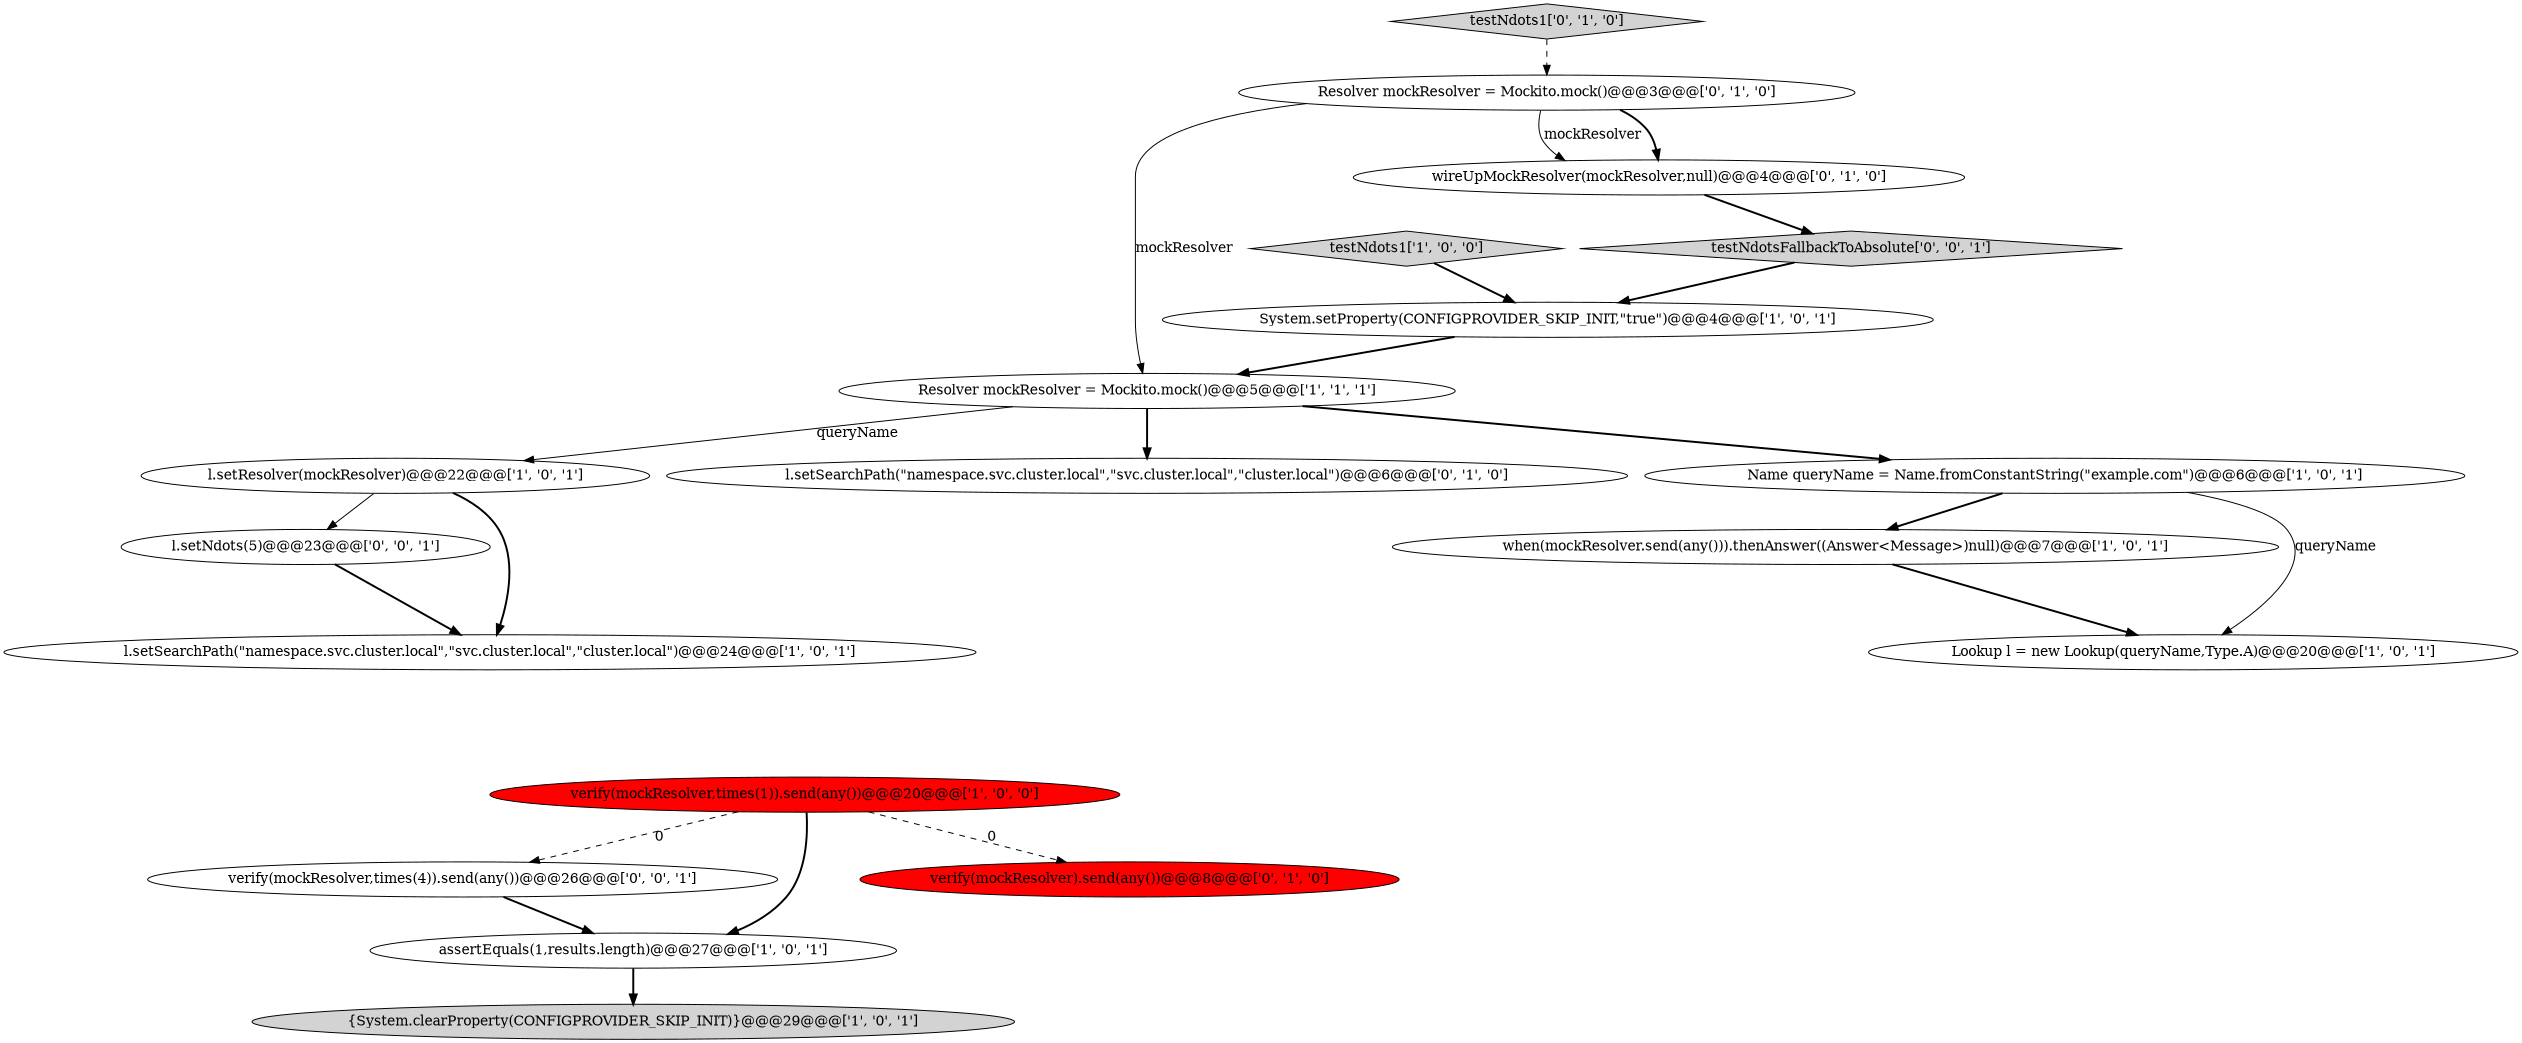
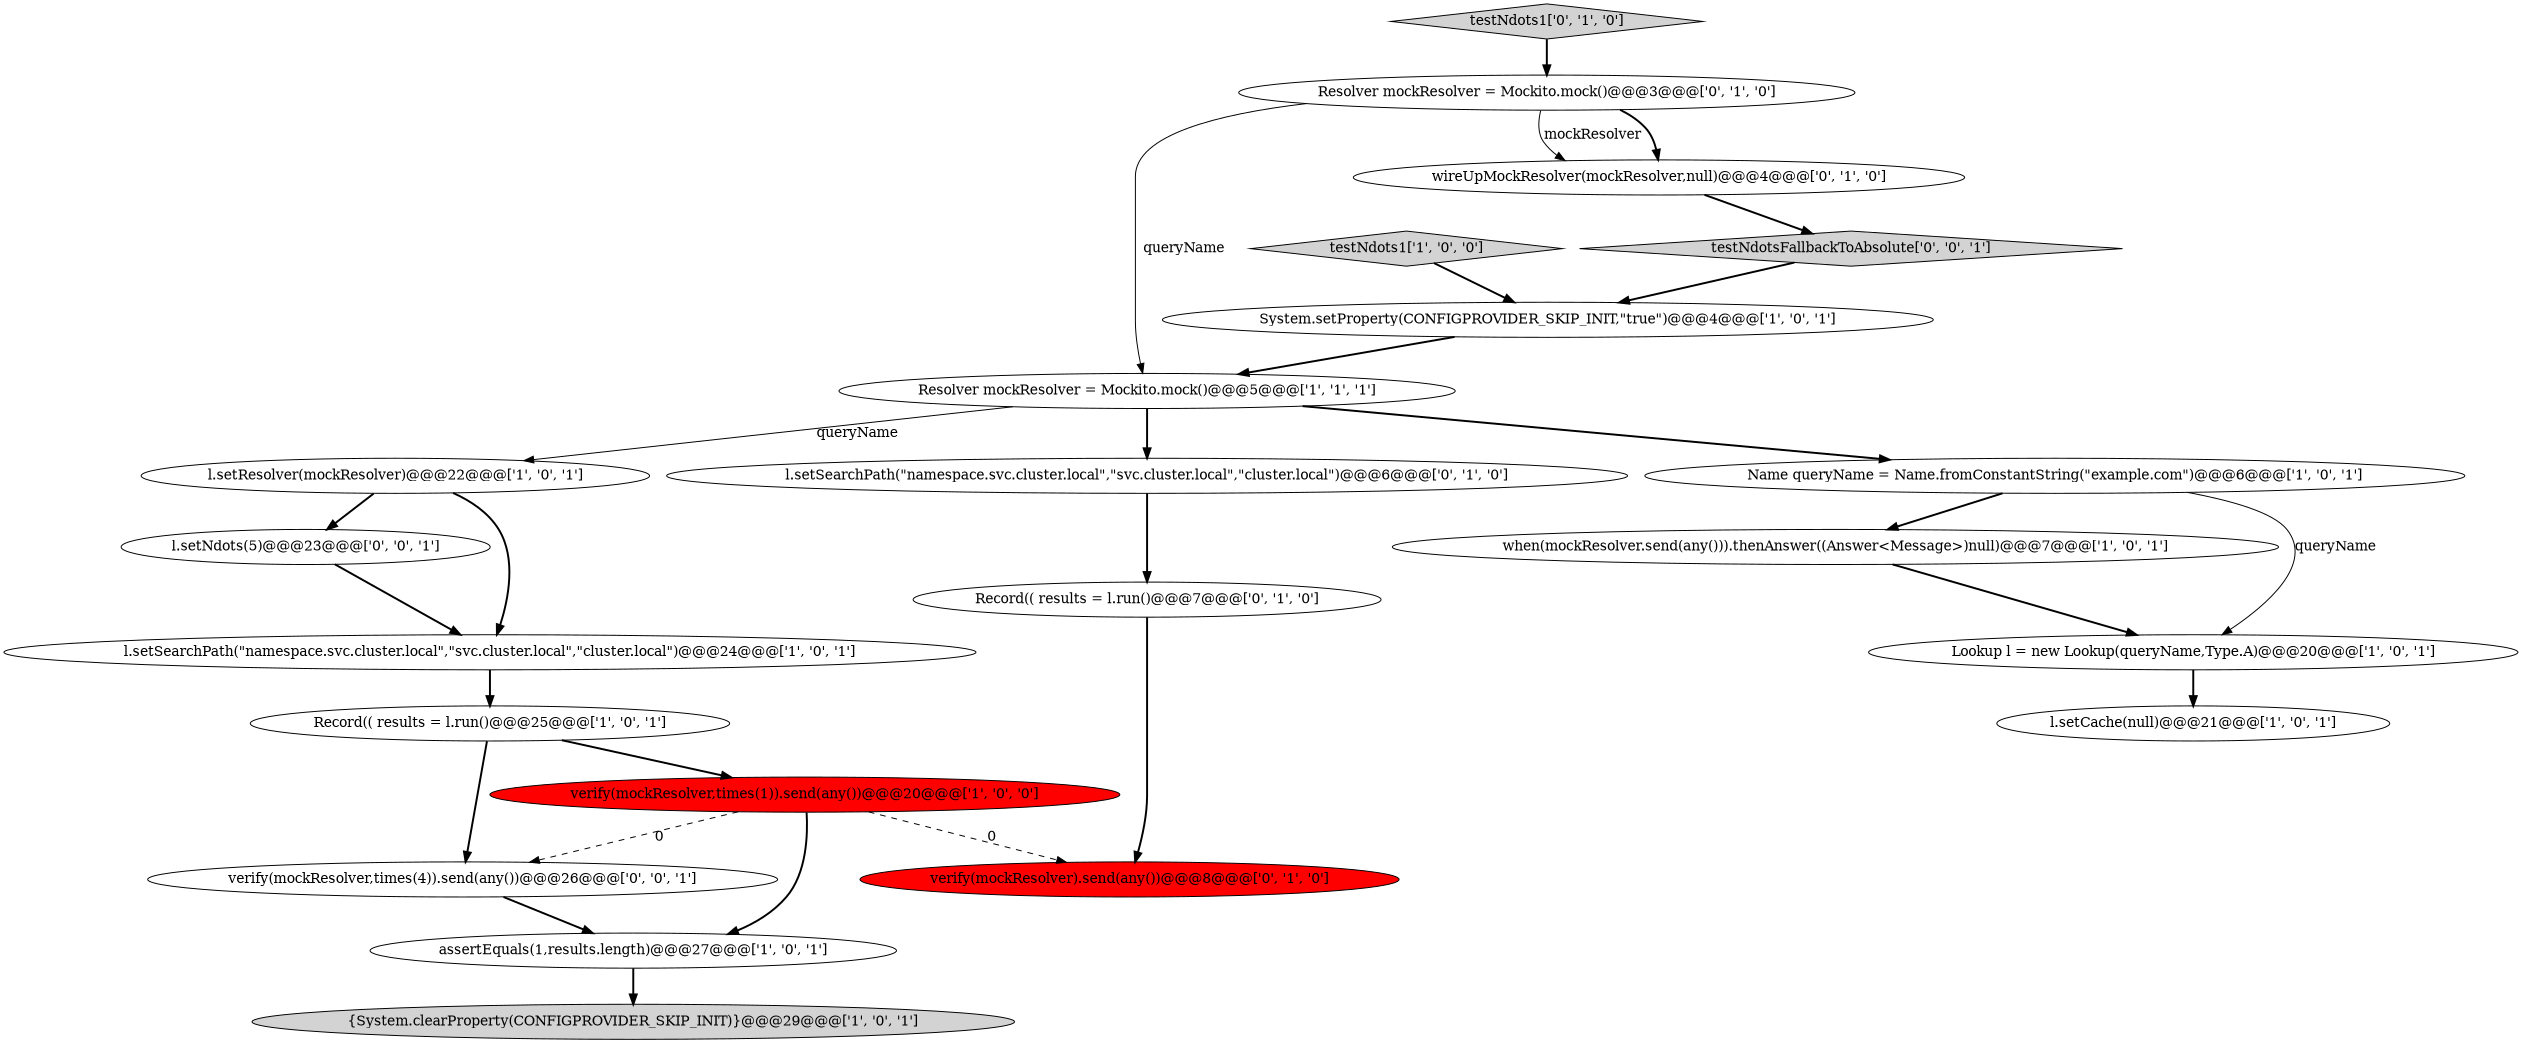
(1547, 52) -> (1547, 52)
(1184, 249) -> (1184, 249)
(354, 508) -> (354, 508)
none -> (1147, 600)
none -> (490, 723)
none -> (2193, 723)
